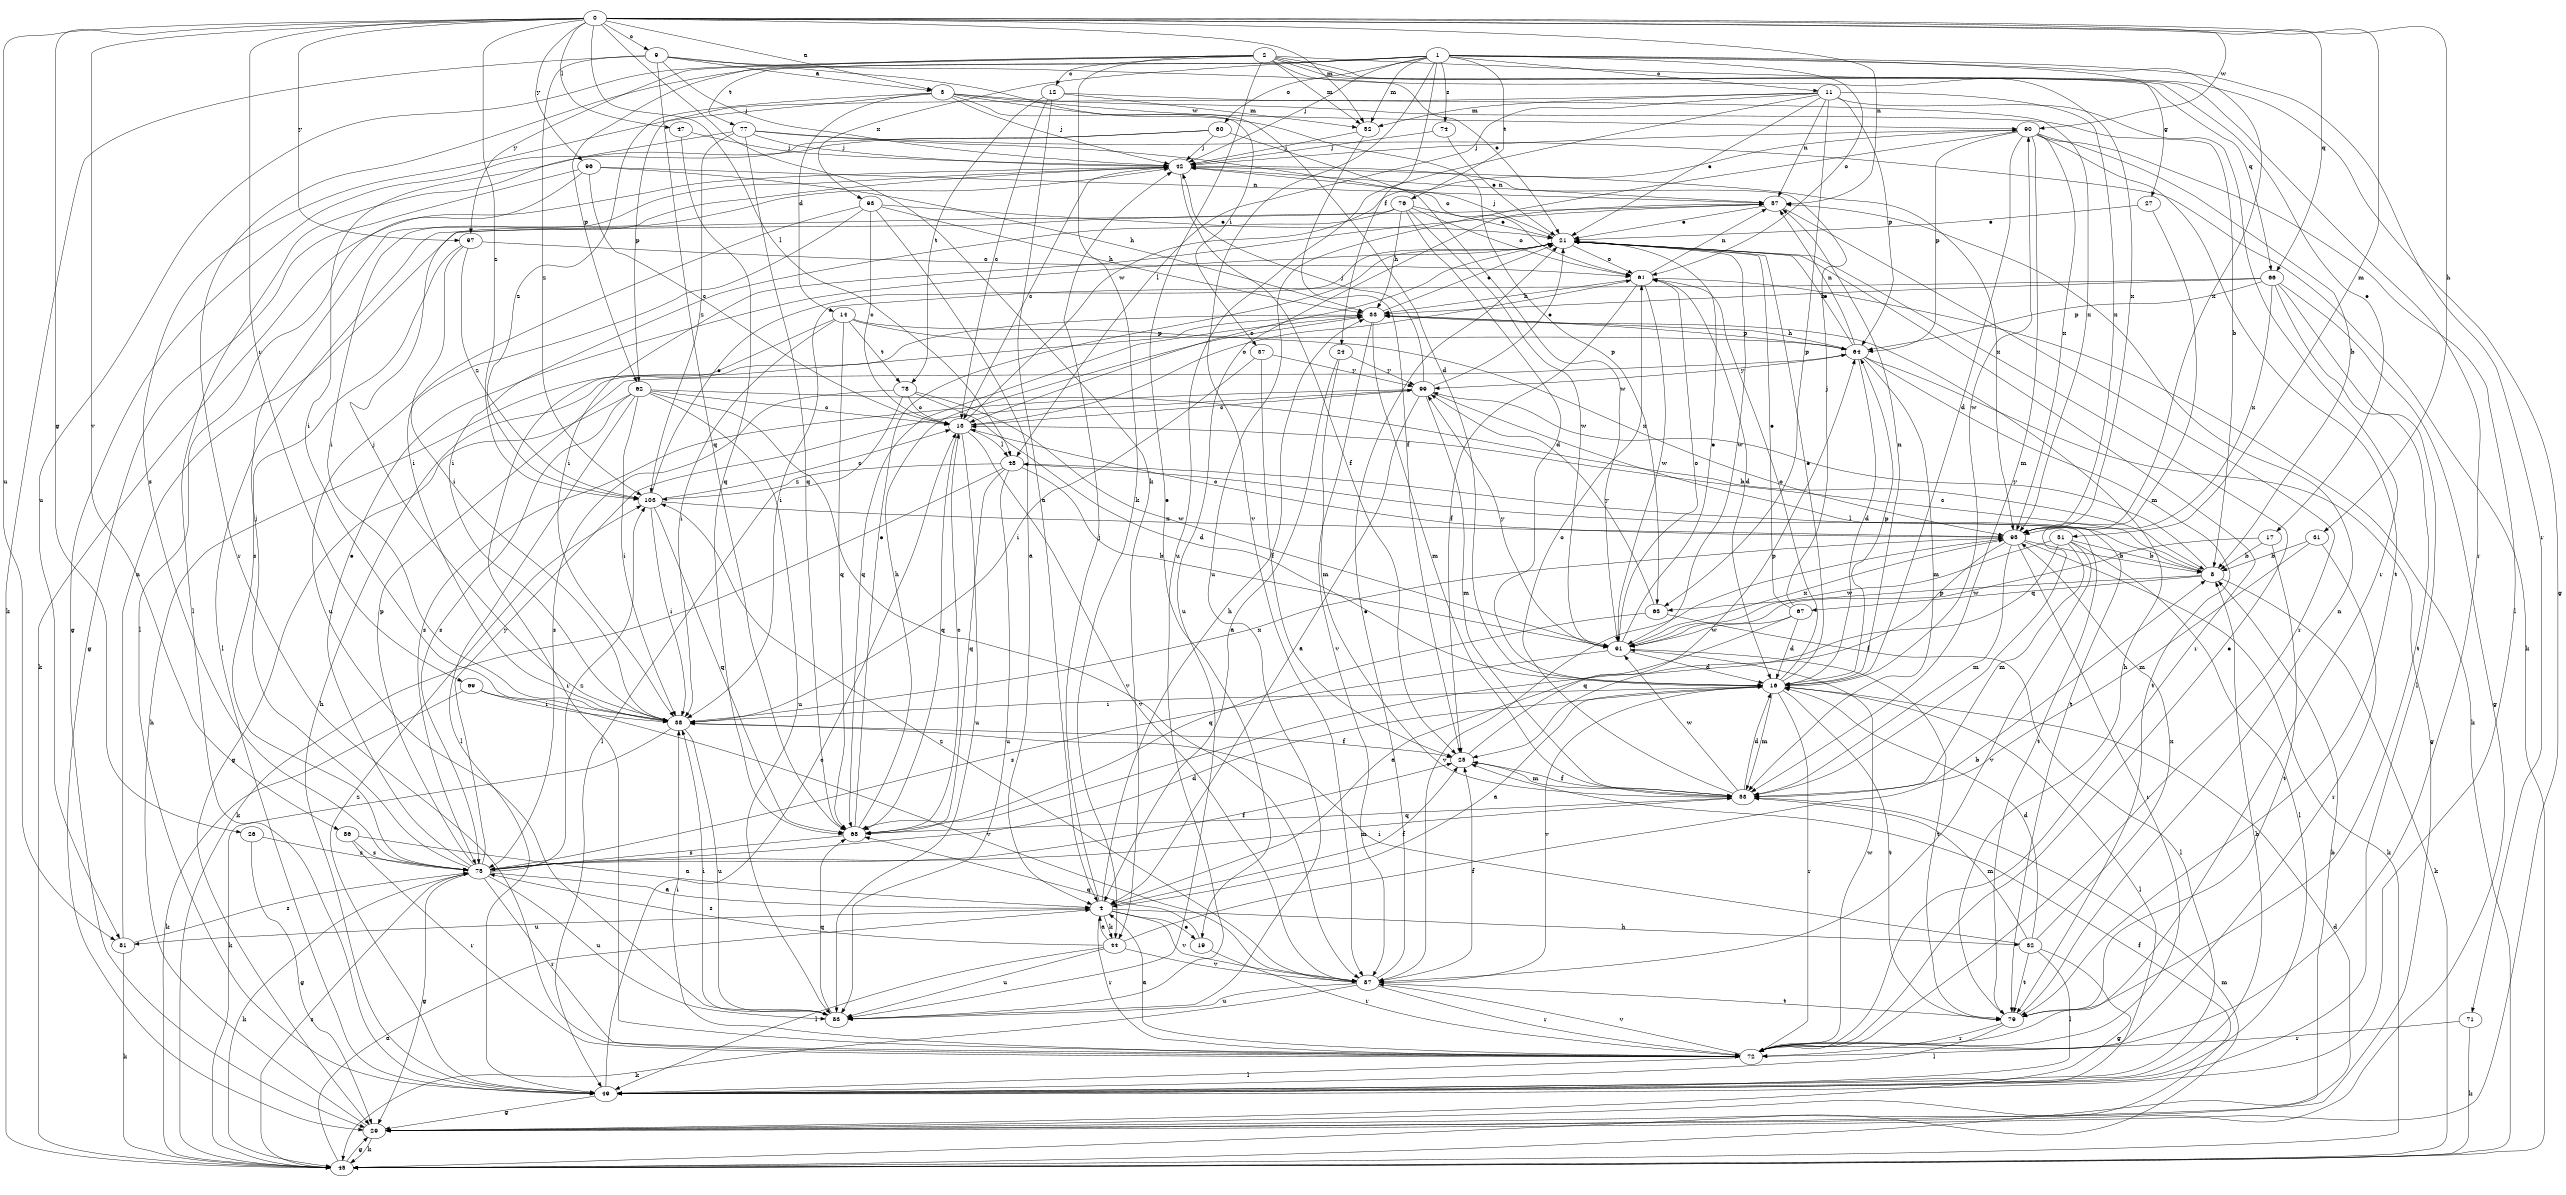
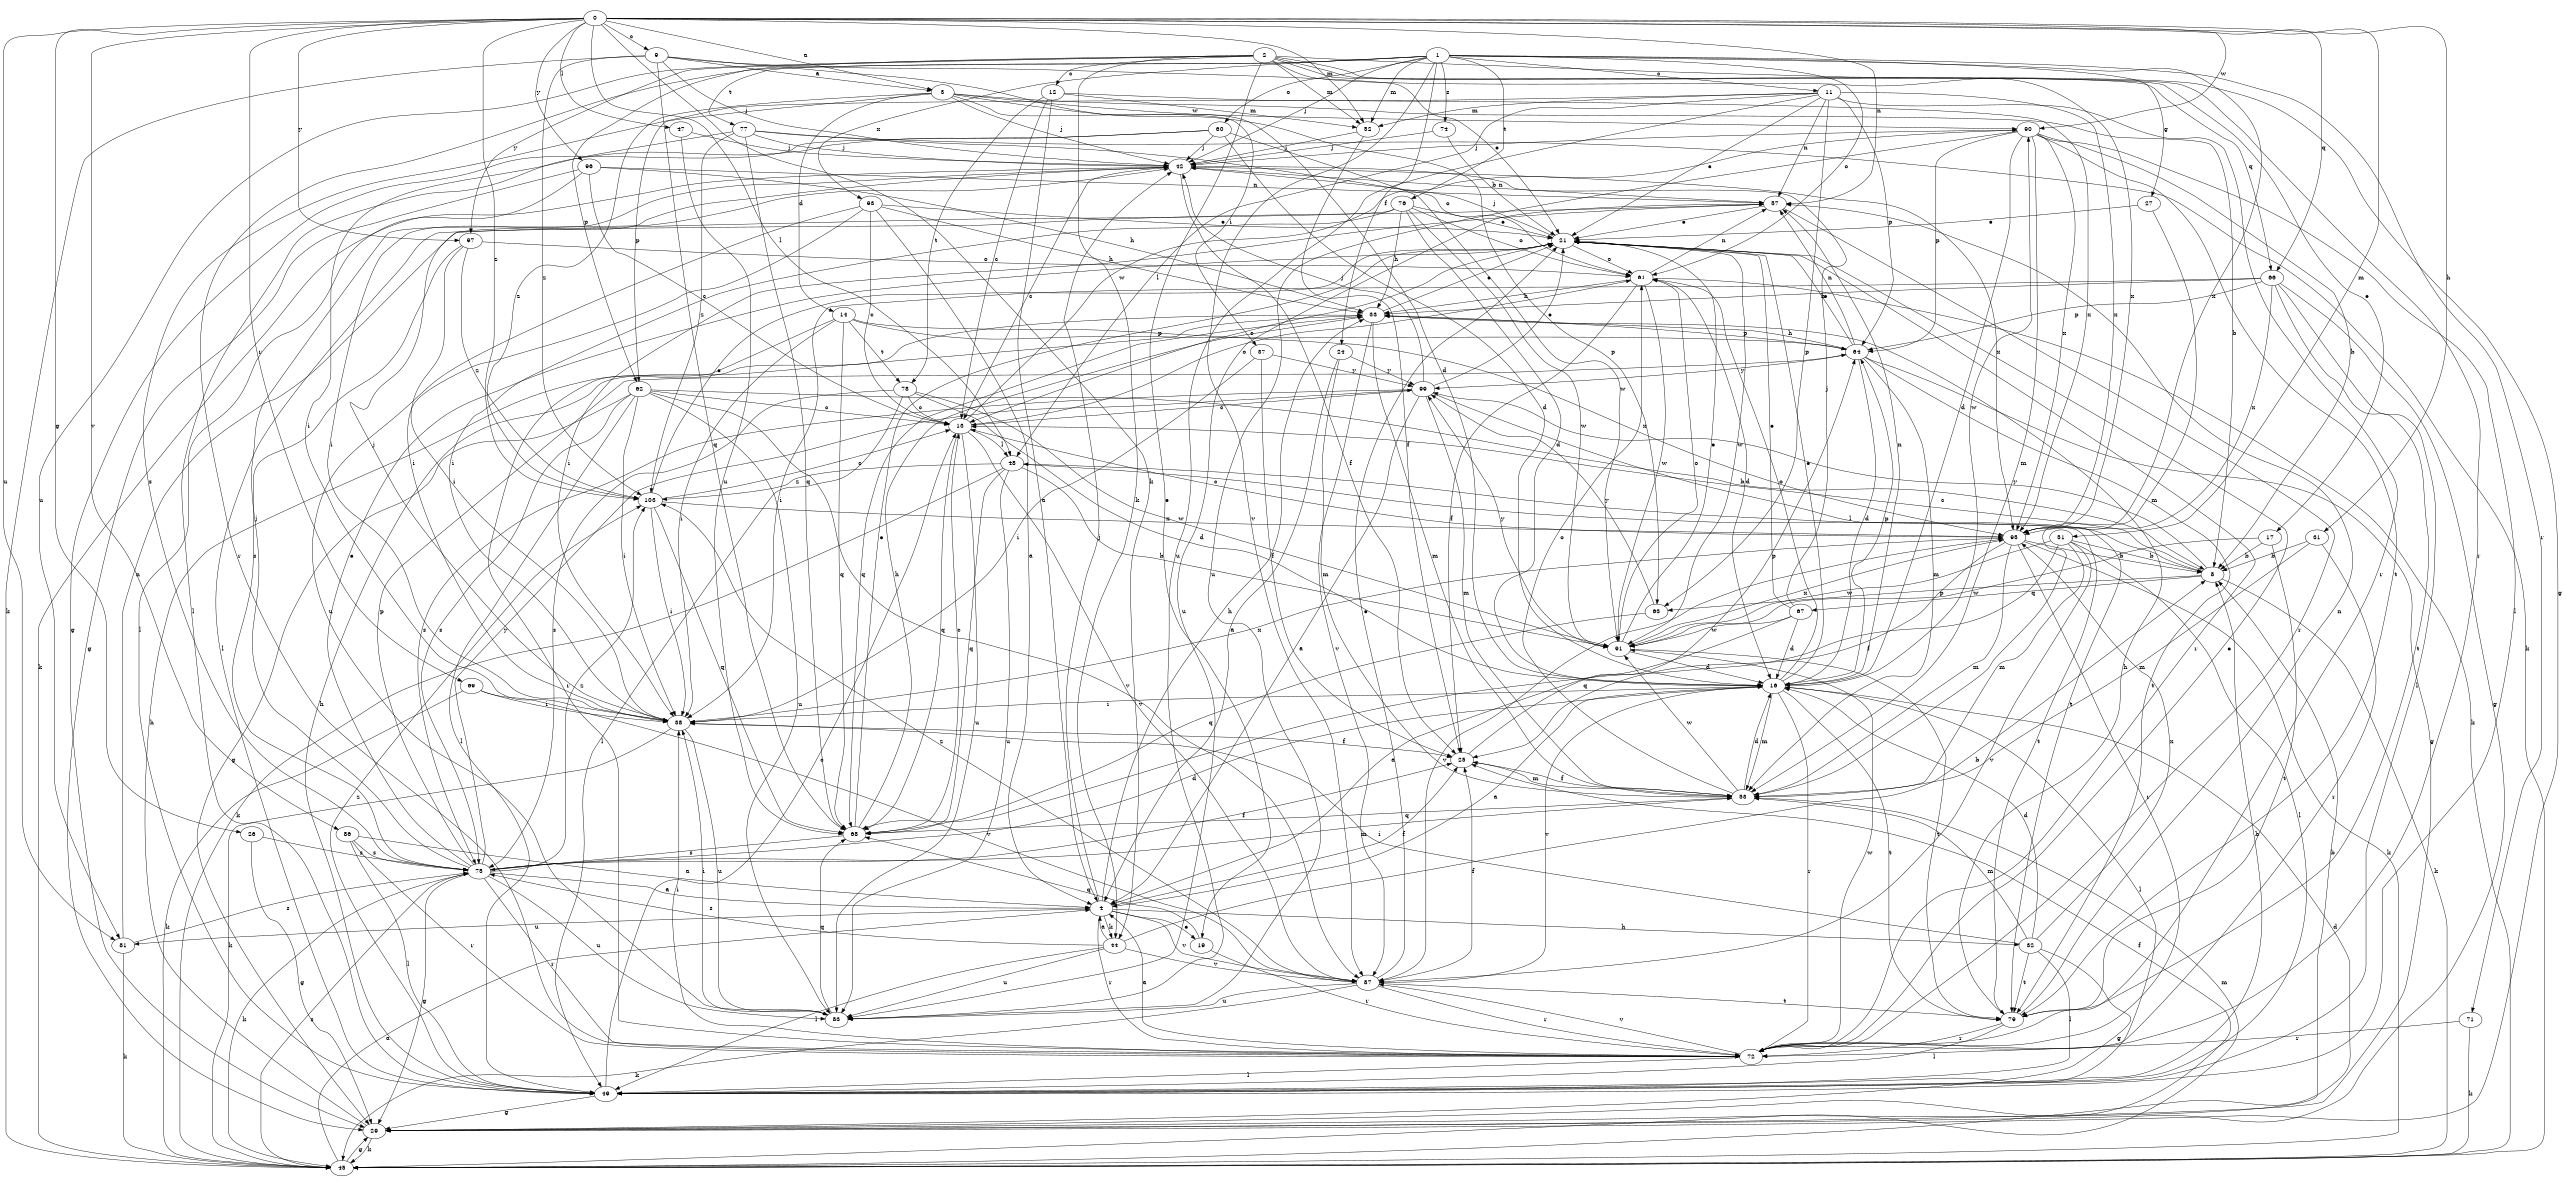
(1494, 185) -> (1494, 185)
none -> (1545, 424)
(726, 482) -> (726, 482)
(1048, 745) -> none
(2051, 1077) -> (431, 1014)
